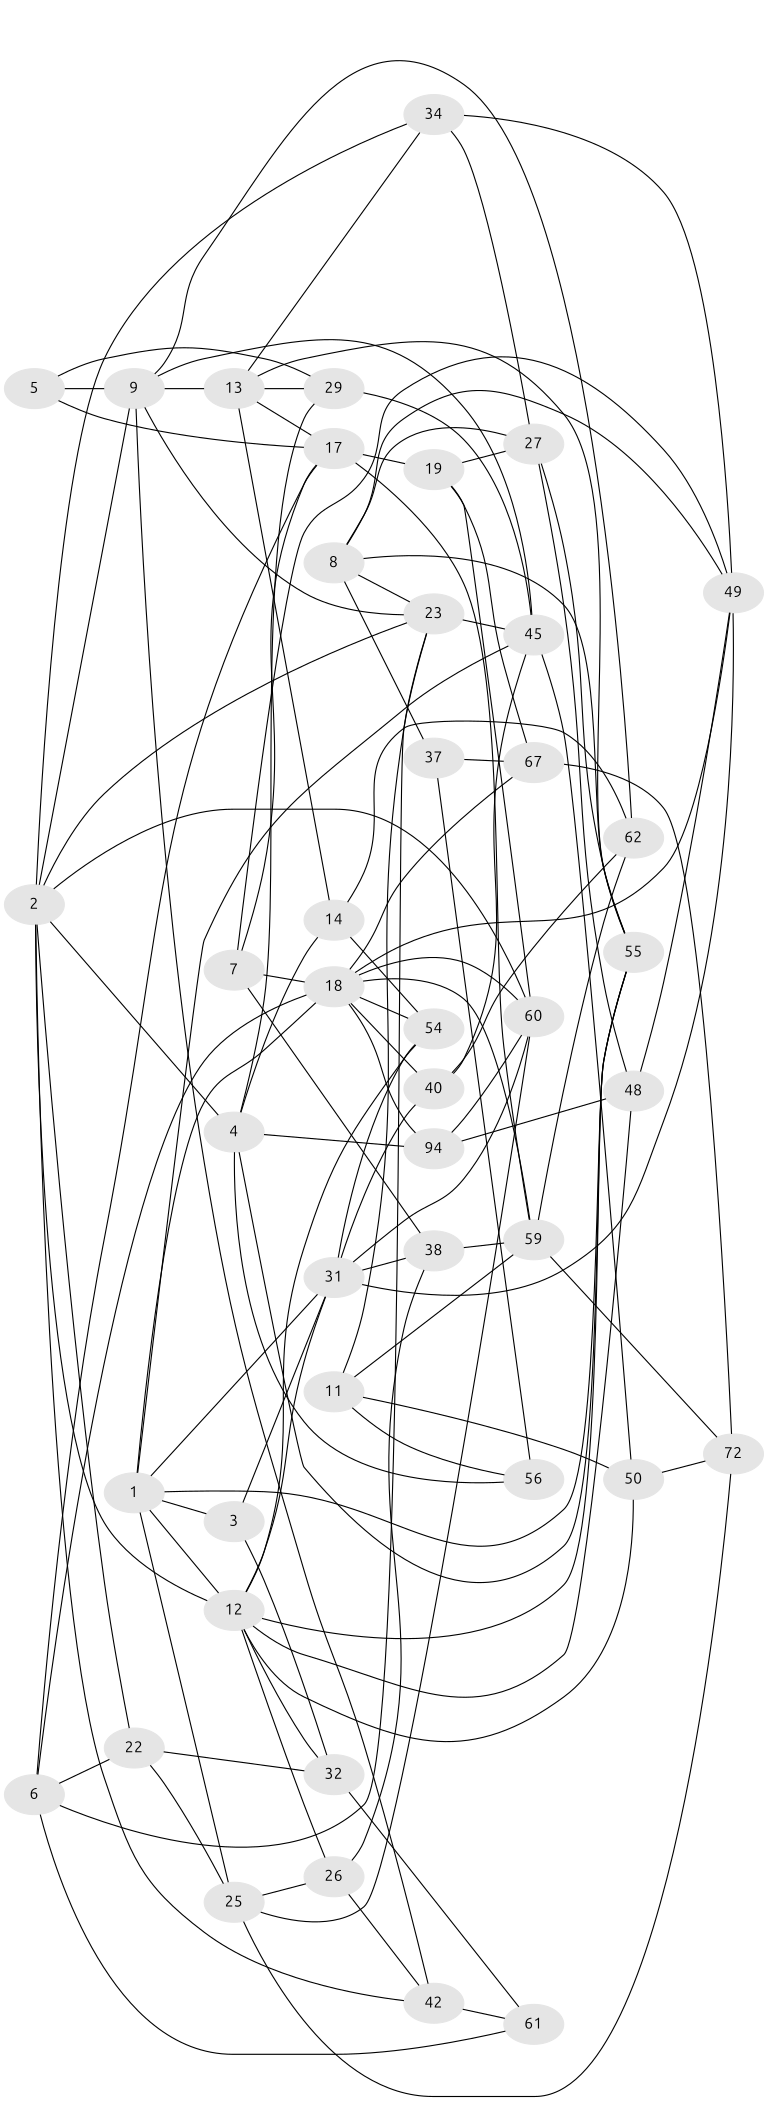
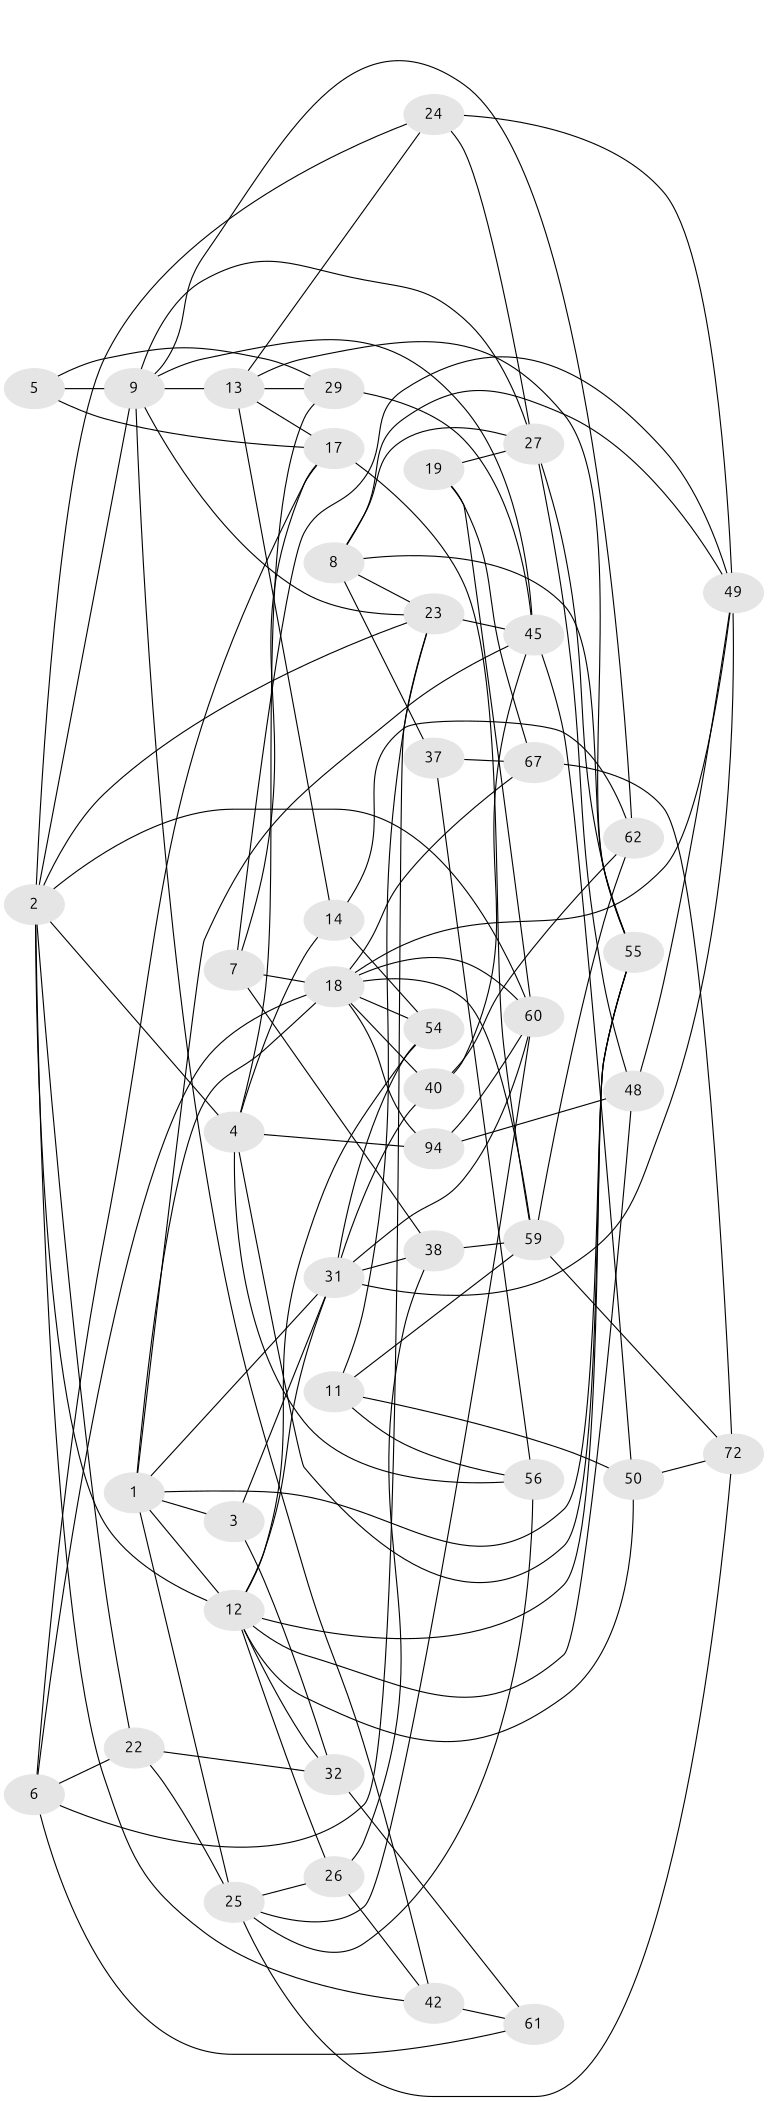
(434, 115) -> (434, 115)
none -> (343, 275)
(391, 461) -> none
none -> (474, 1797)
